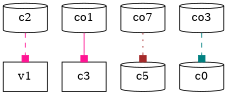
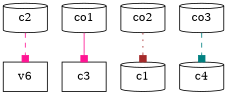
(143, 18) -> (143, 18)
(25, 77) -> (25, 77)
(143, 77) -> (143, 77)
(202, 77) -> (202, 77)
